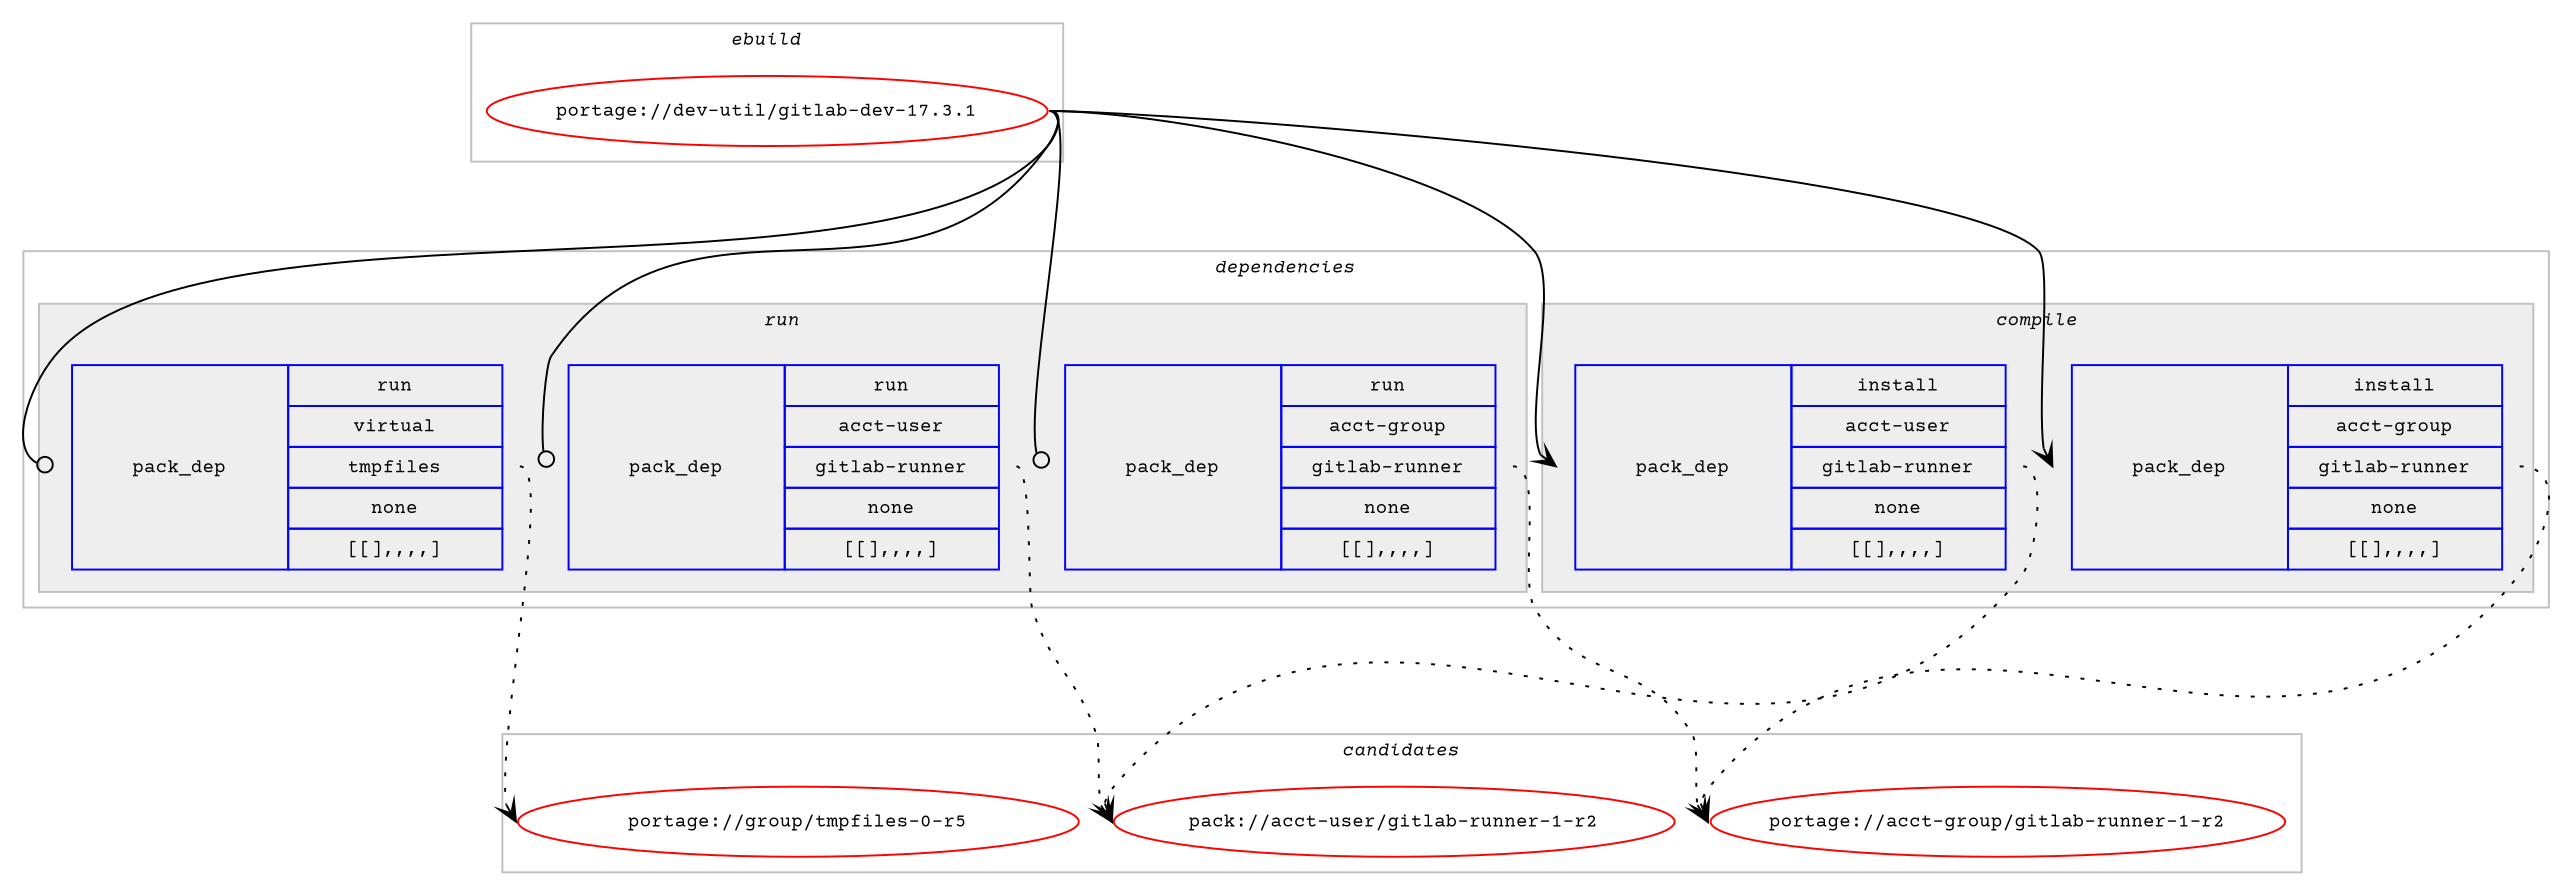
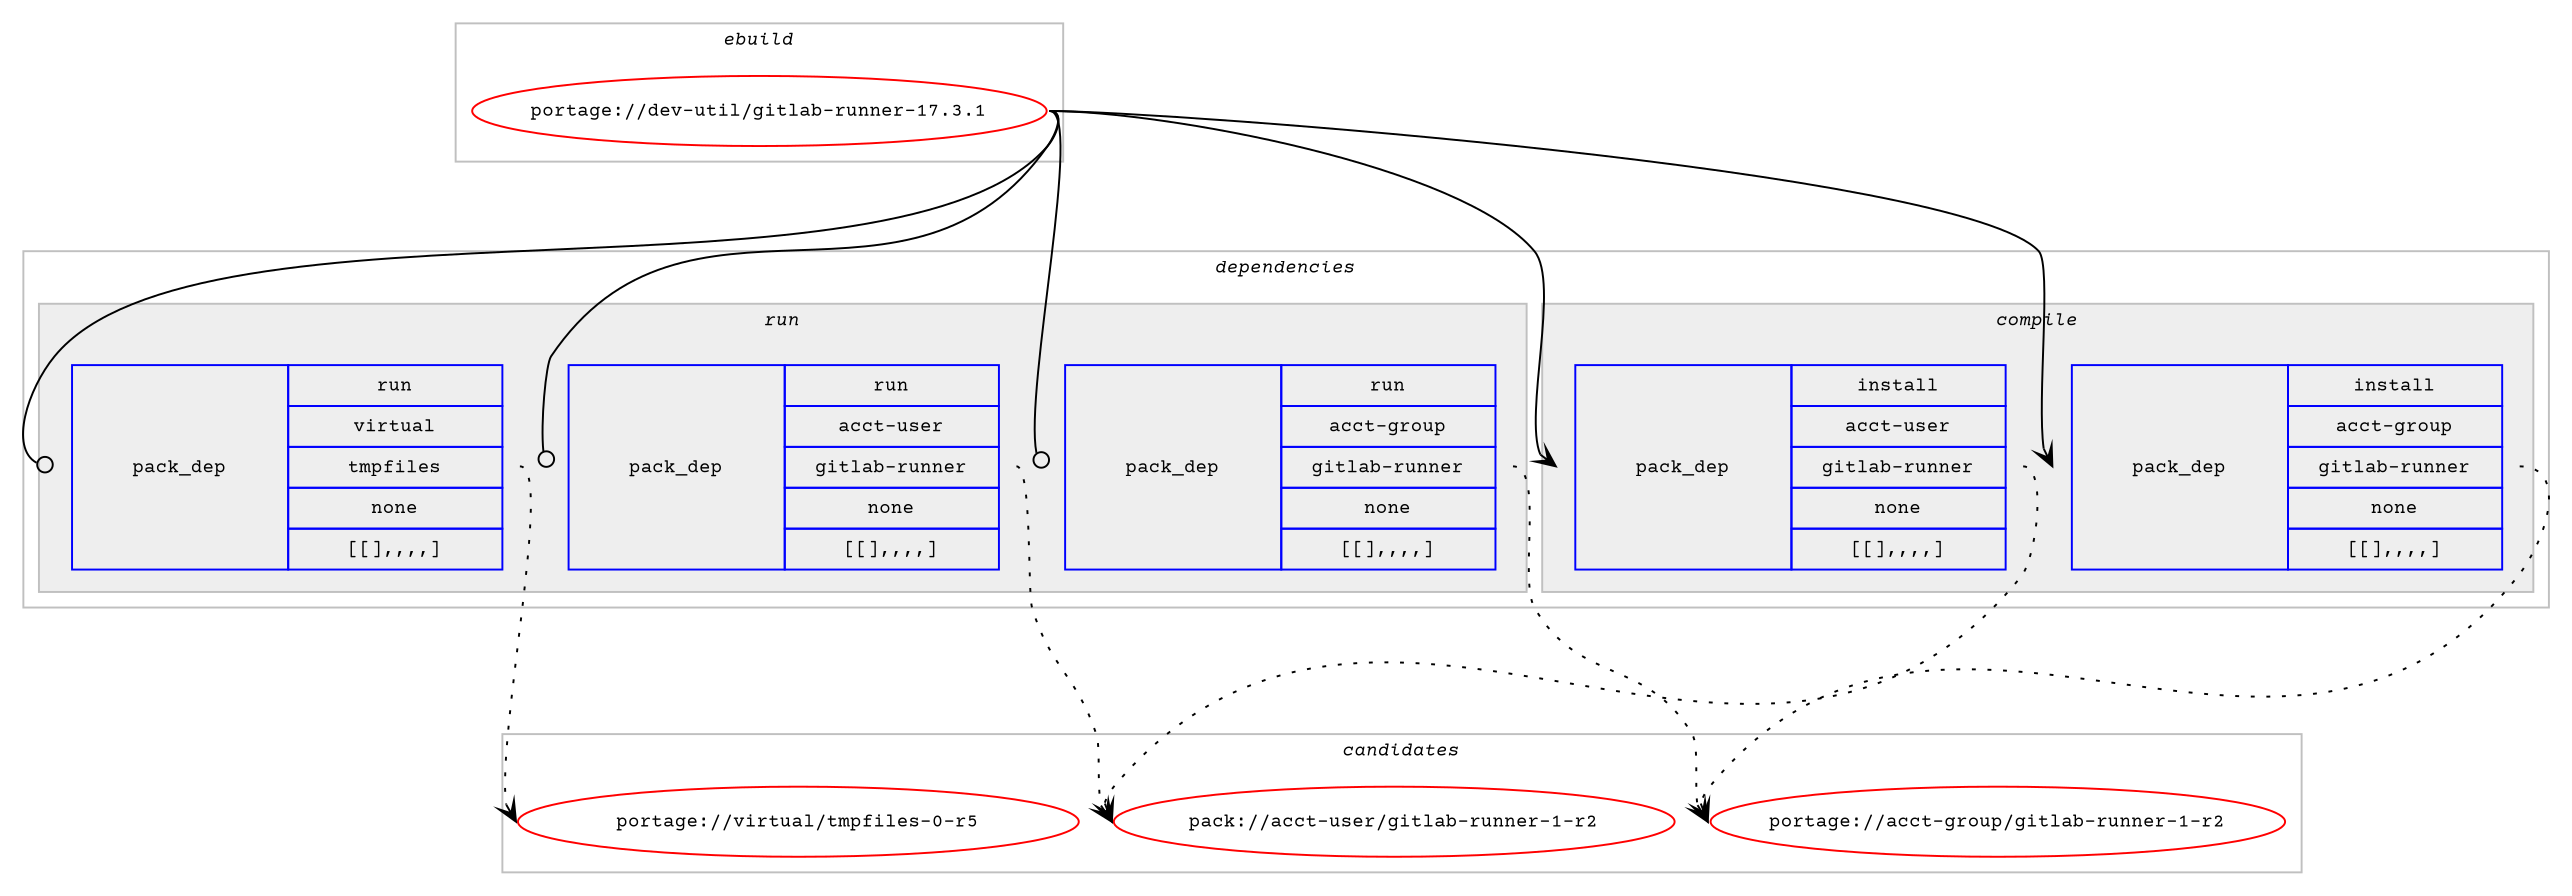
(767, 111) -> (759, 111)
(798, 822) -> (798, 822)
